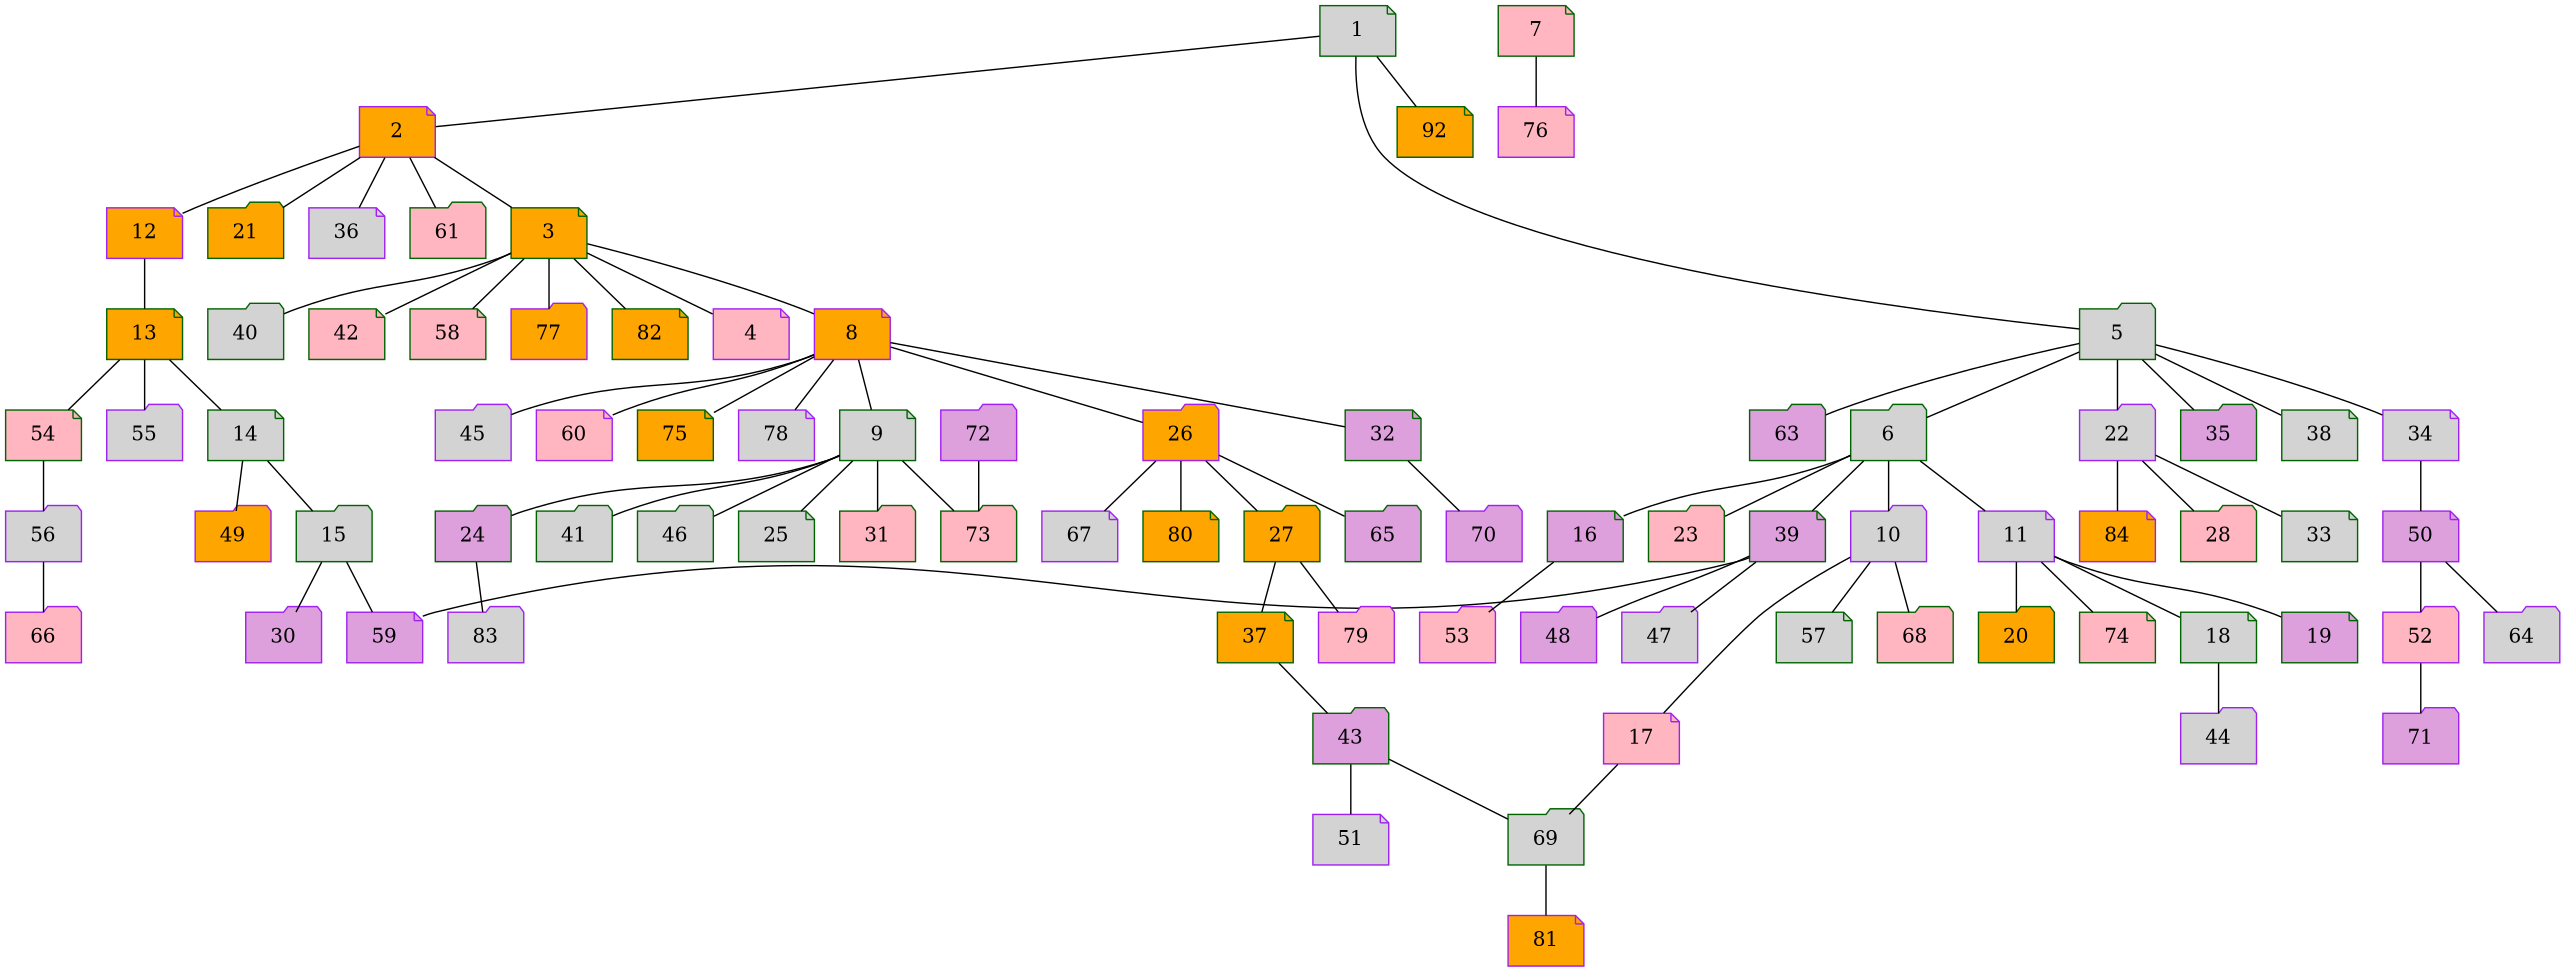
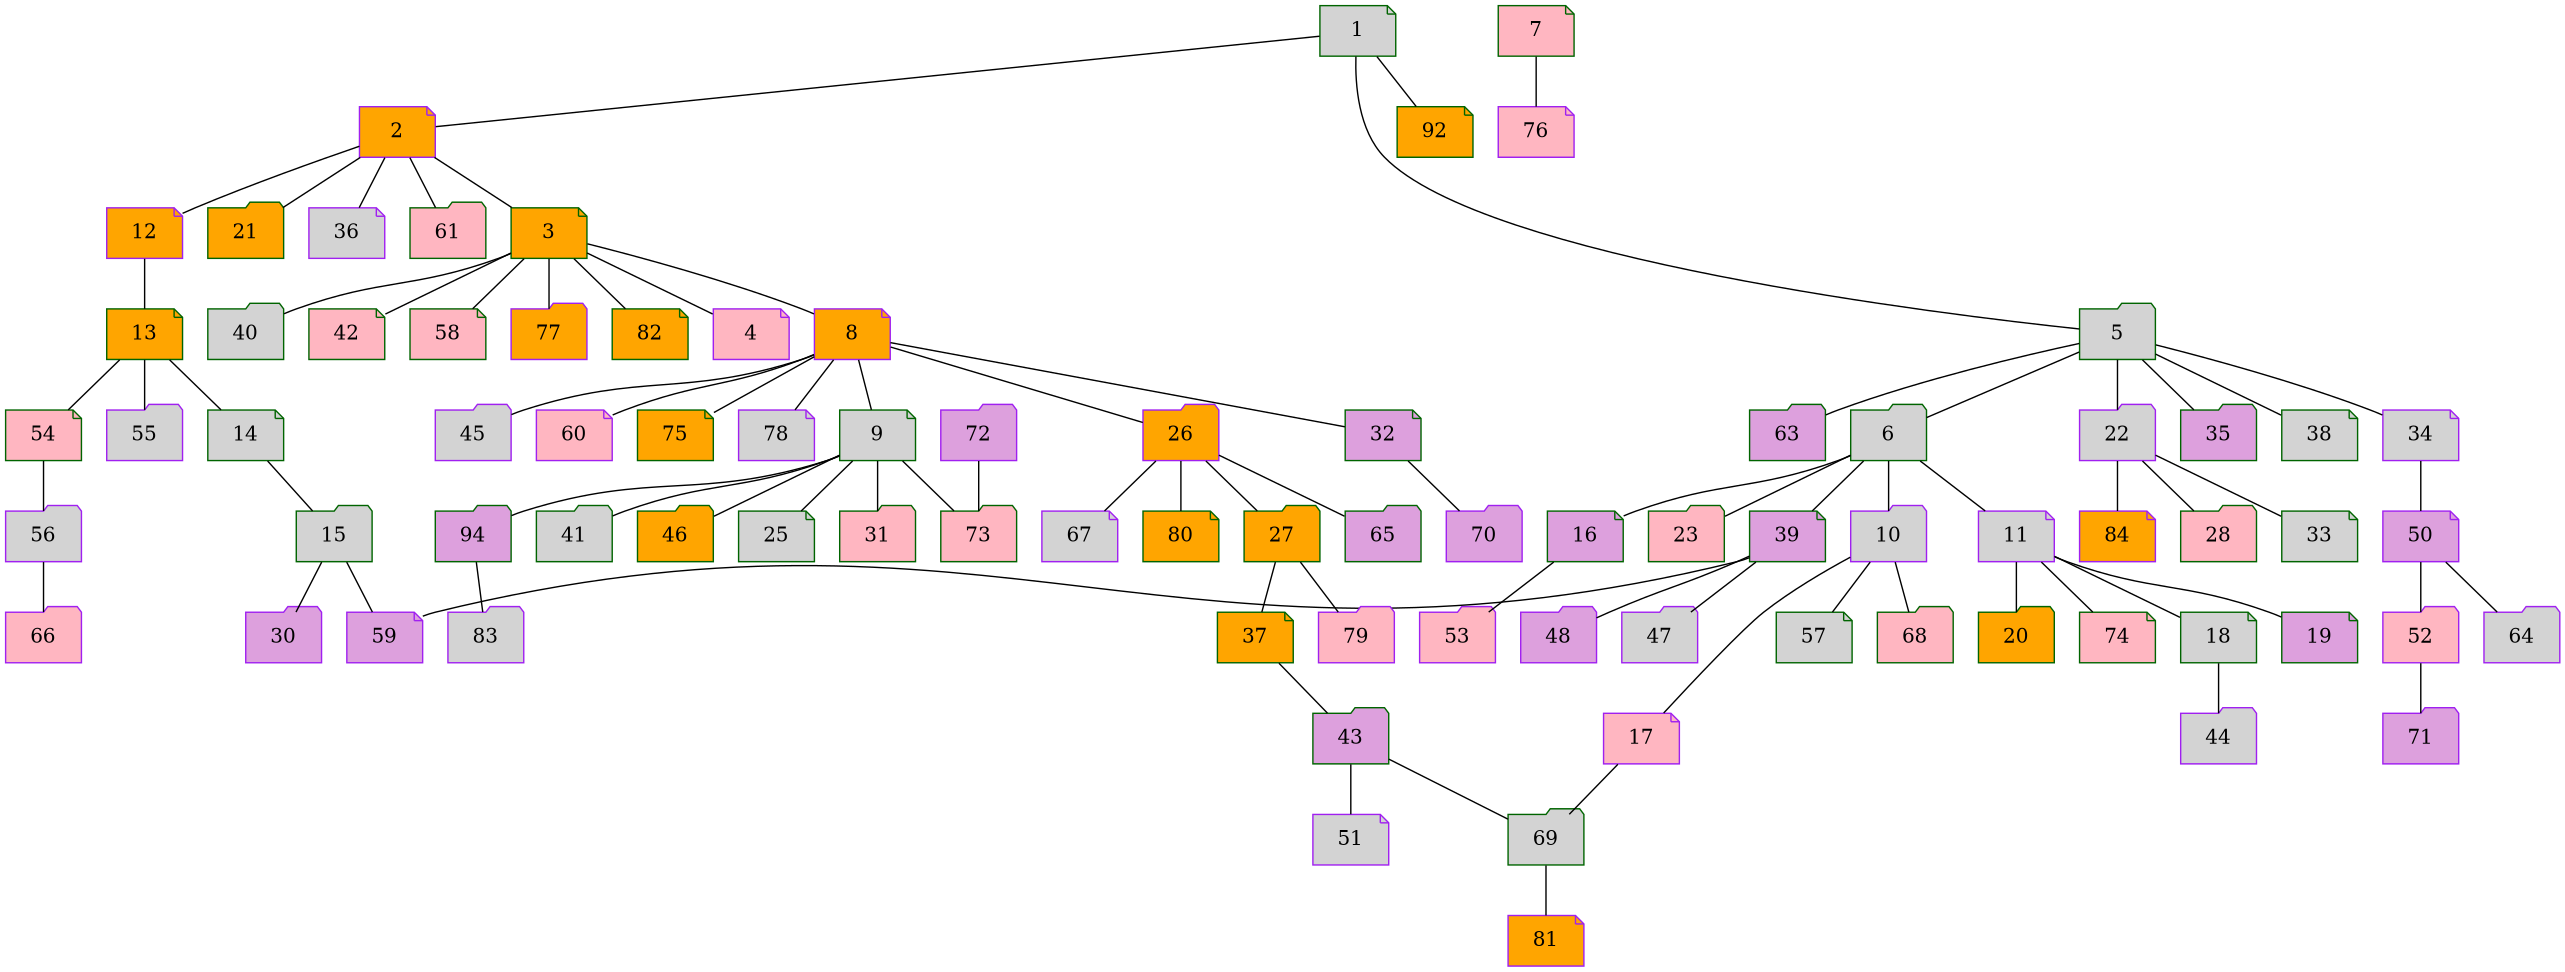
(233, 536) -> none
(473, 536) -> (473, 536)
(675, 536) -> (675, 536)
